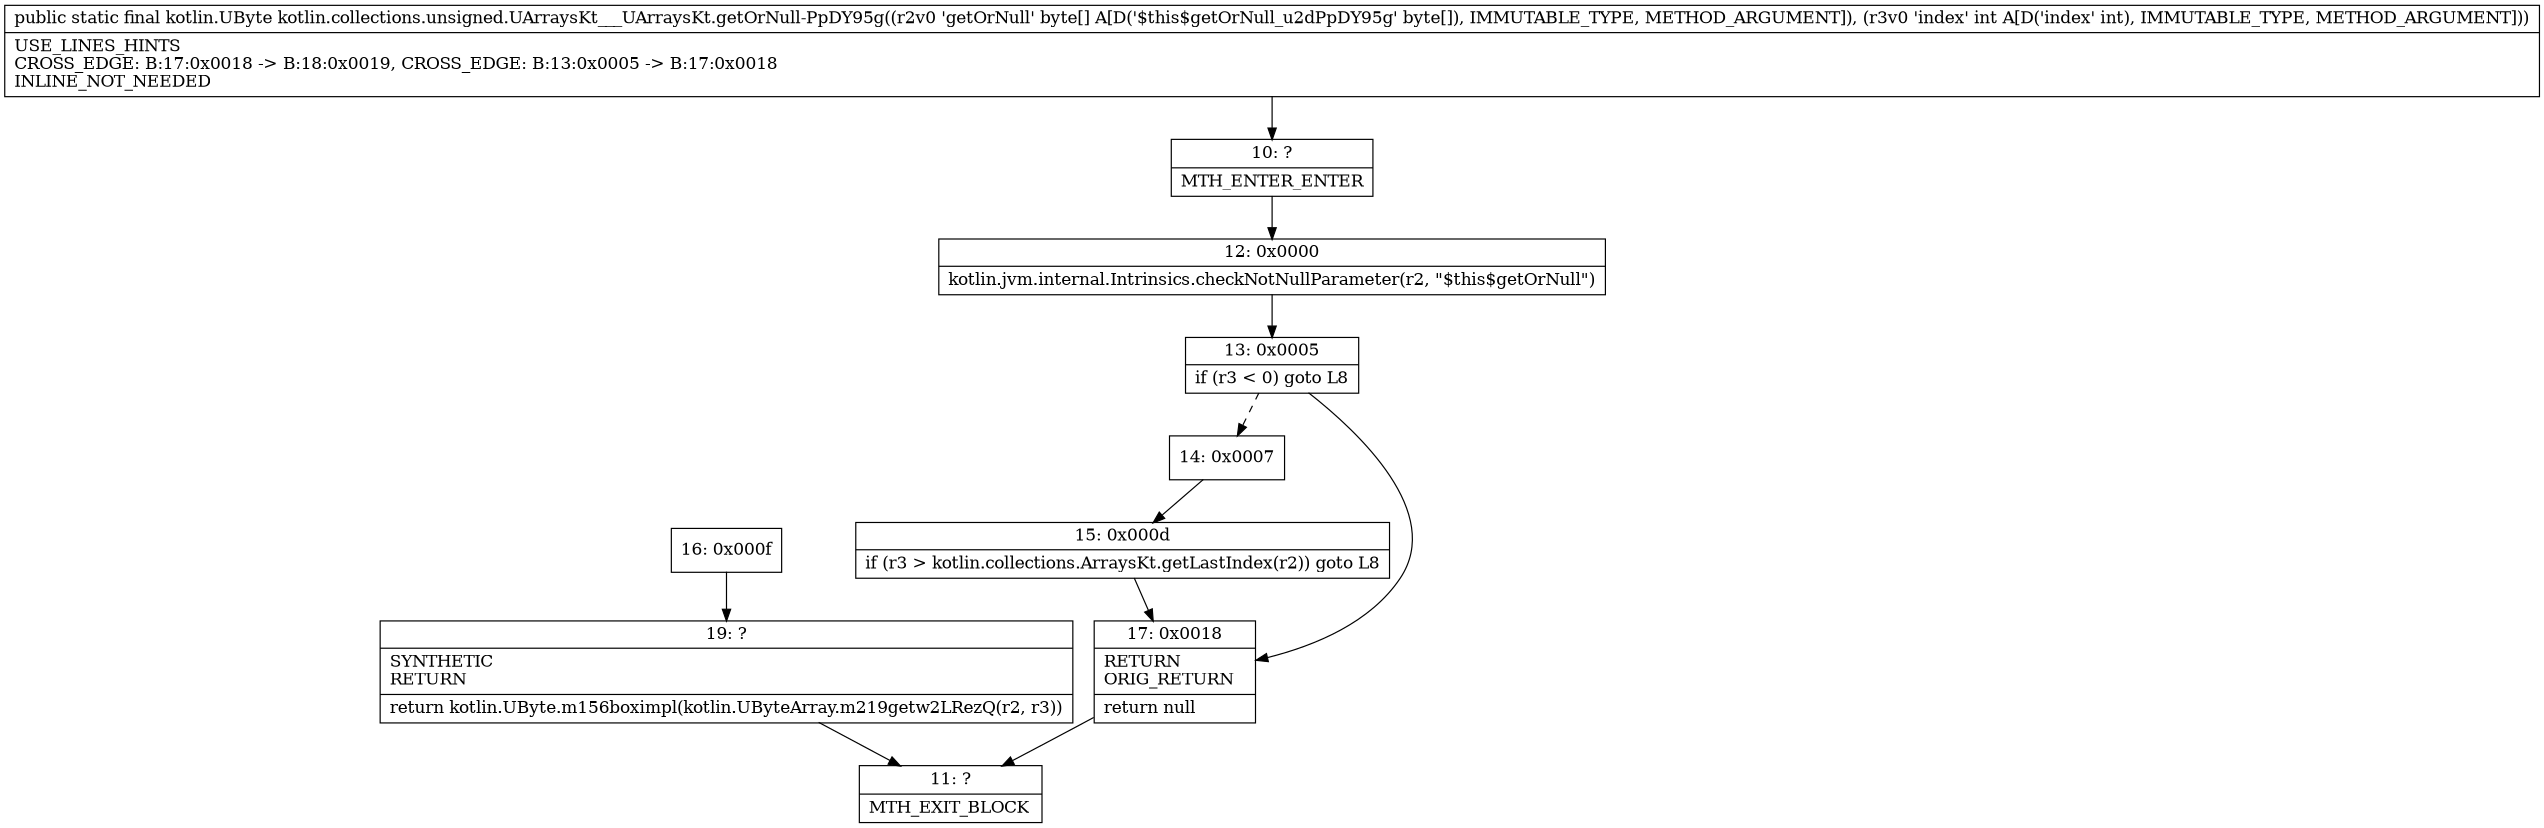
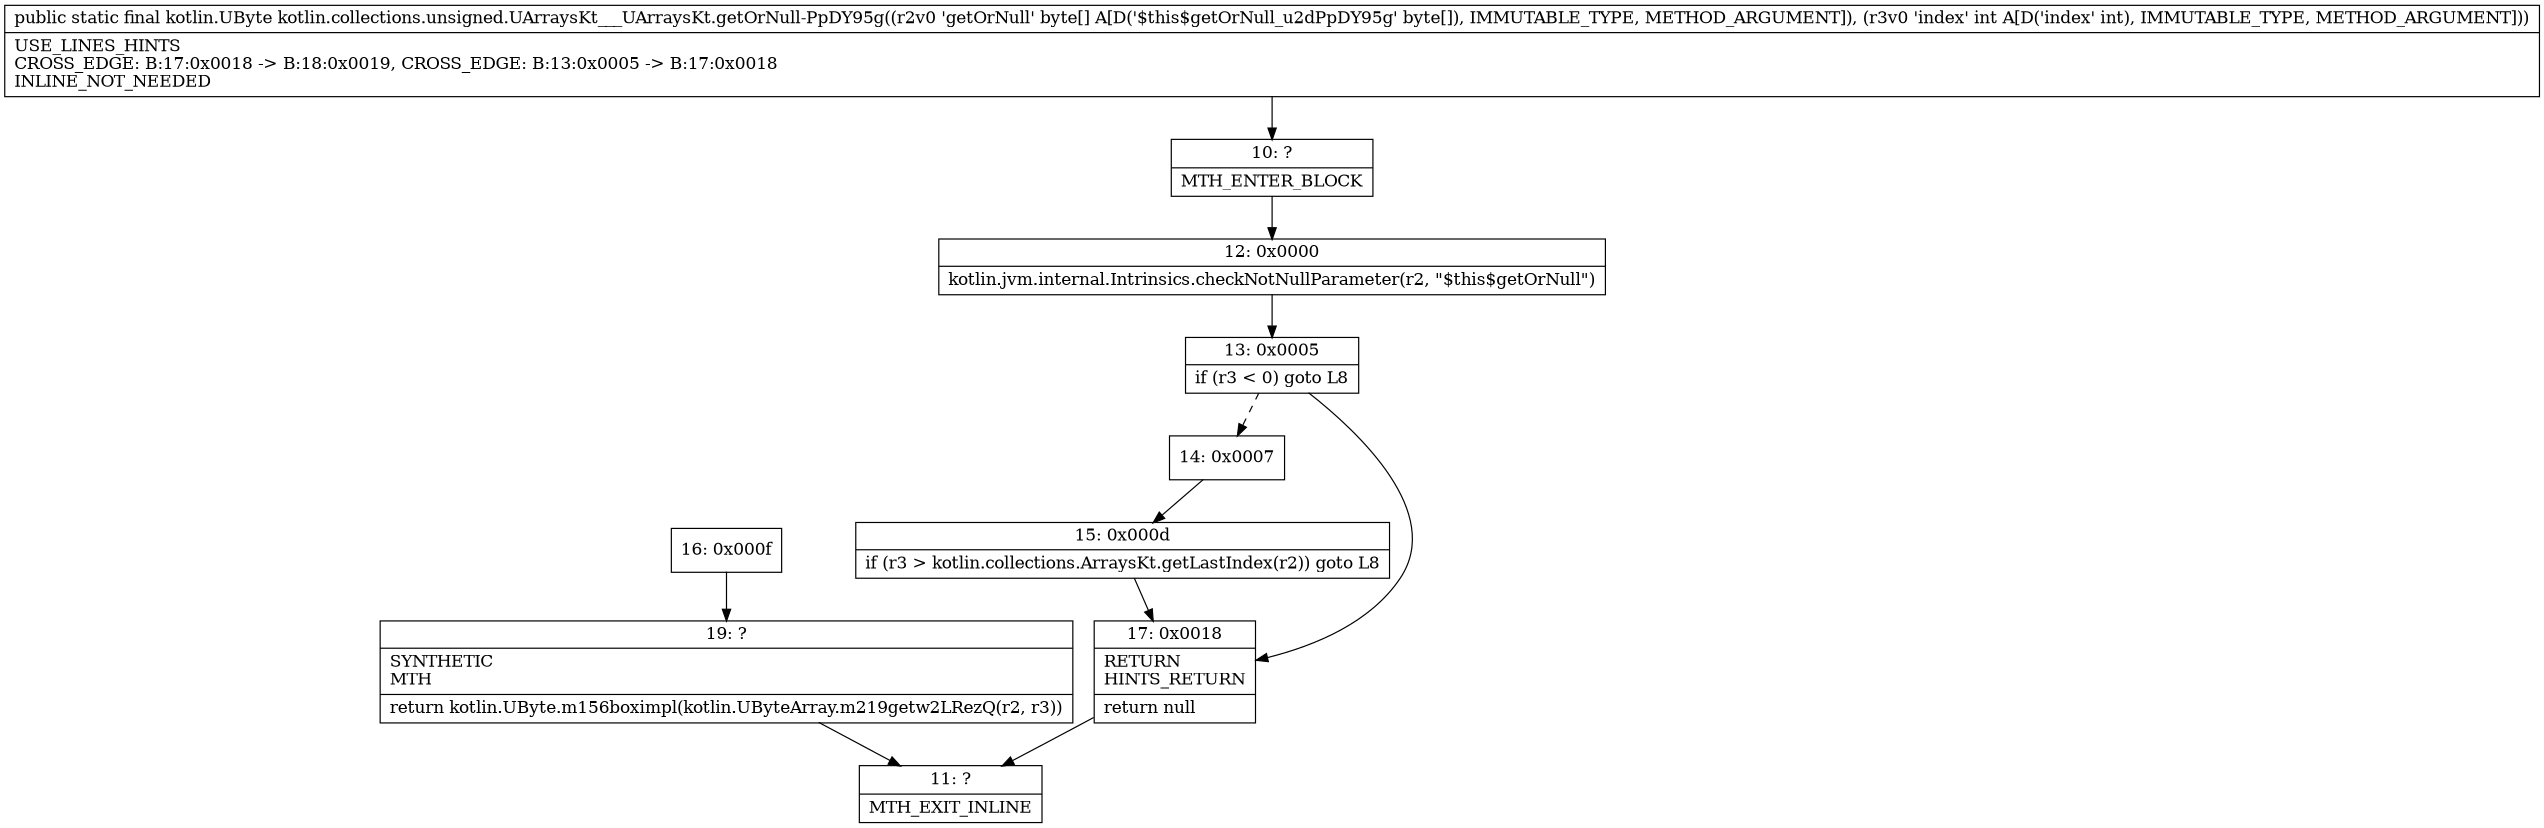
(1272, 181) -> (1272, 181)
(428, 680) -> (411, 680)
(1169, 680) -> (1175, 680)
(949, 808) -> (951, 808)
